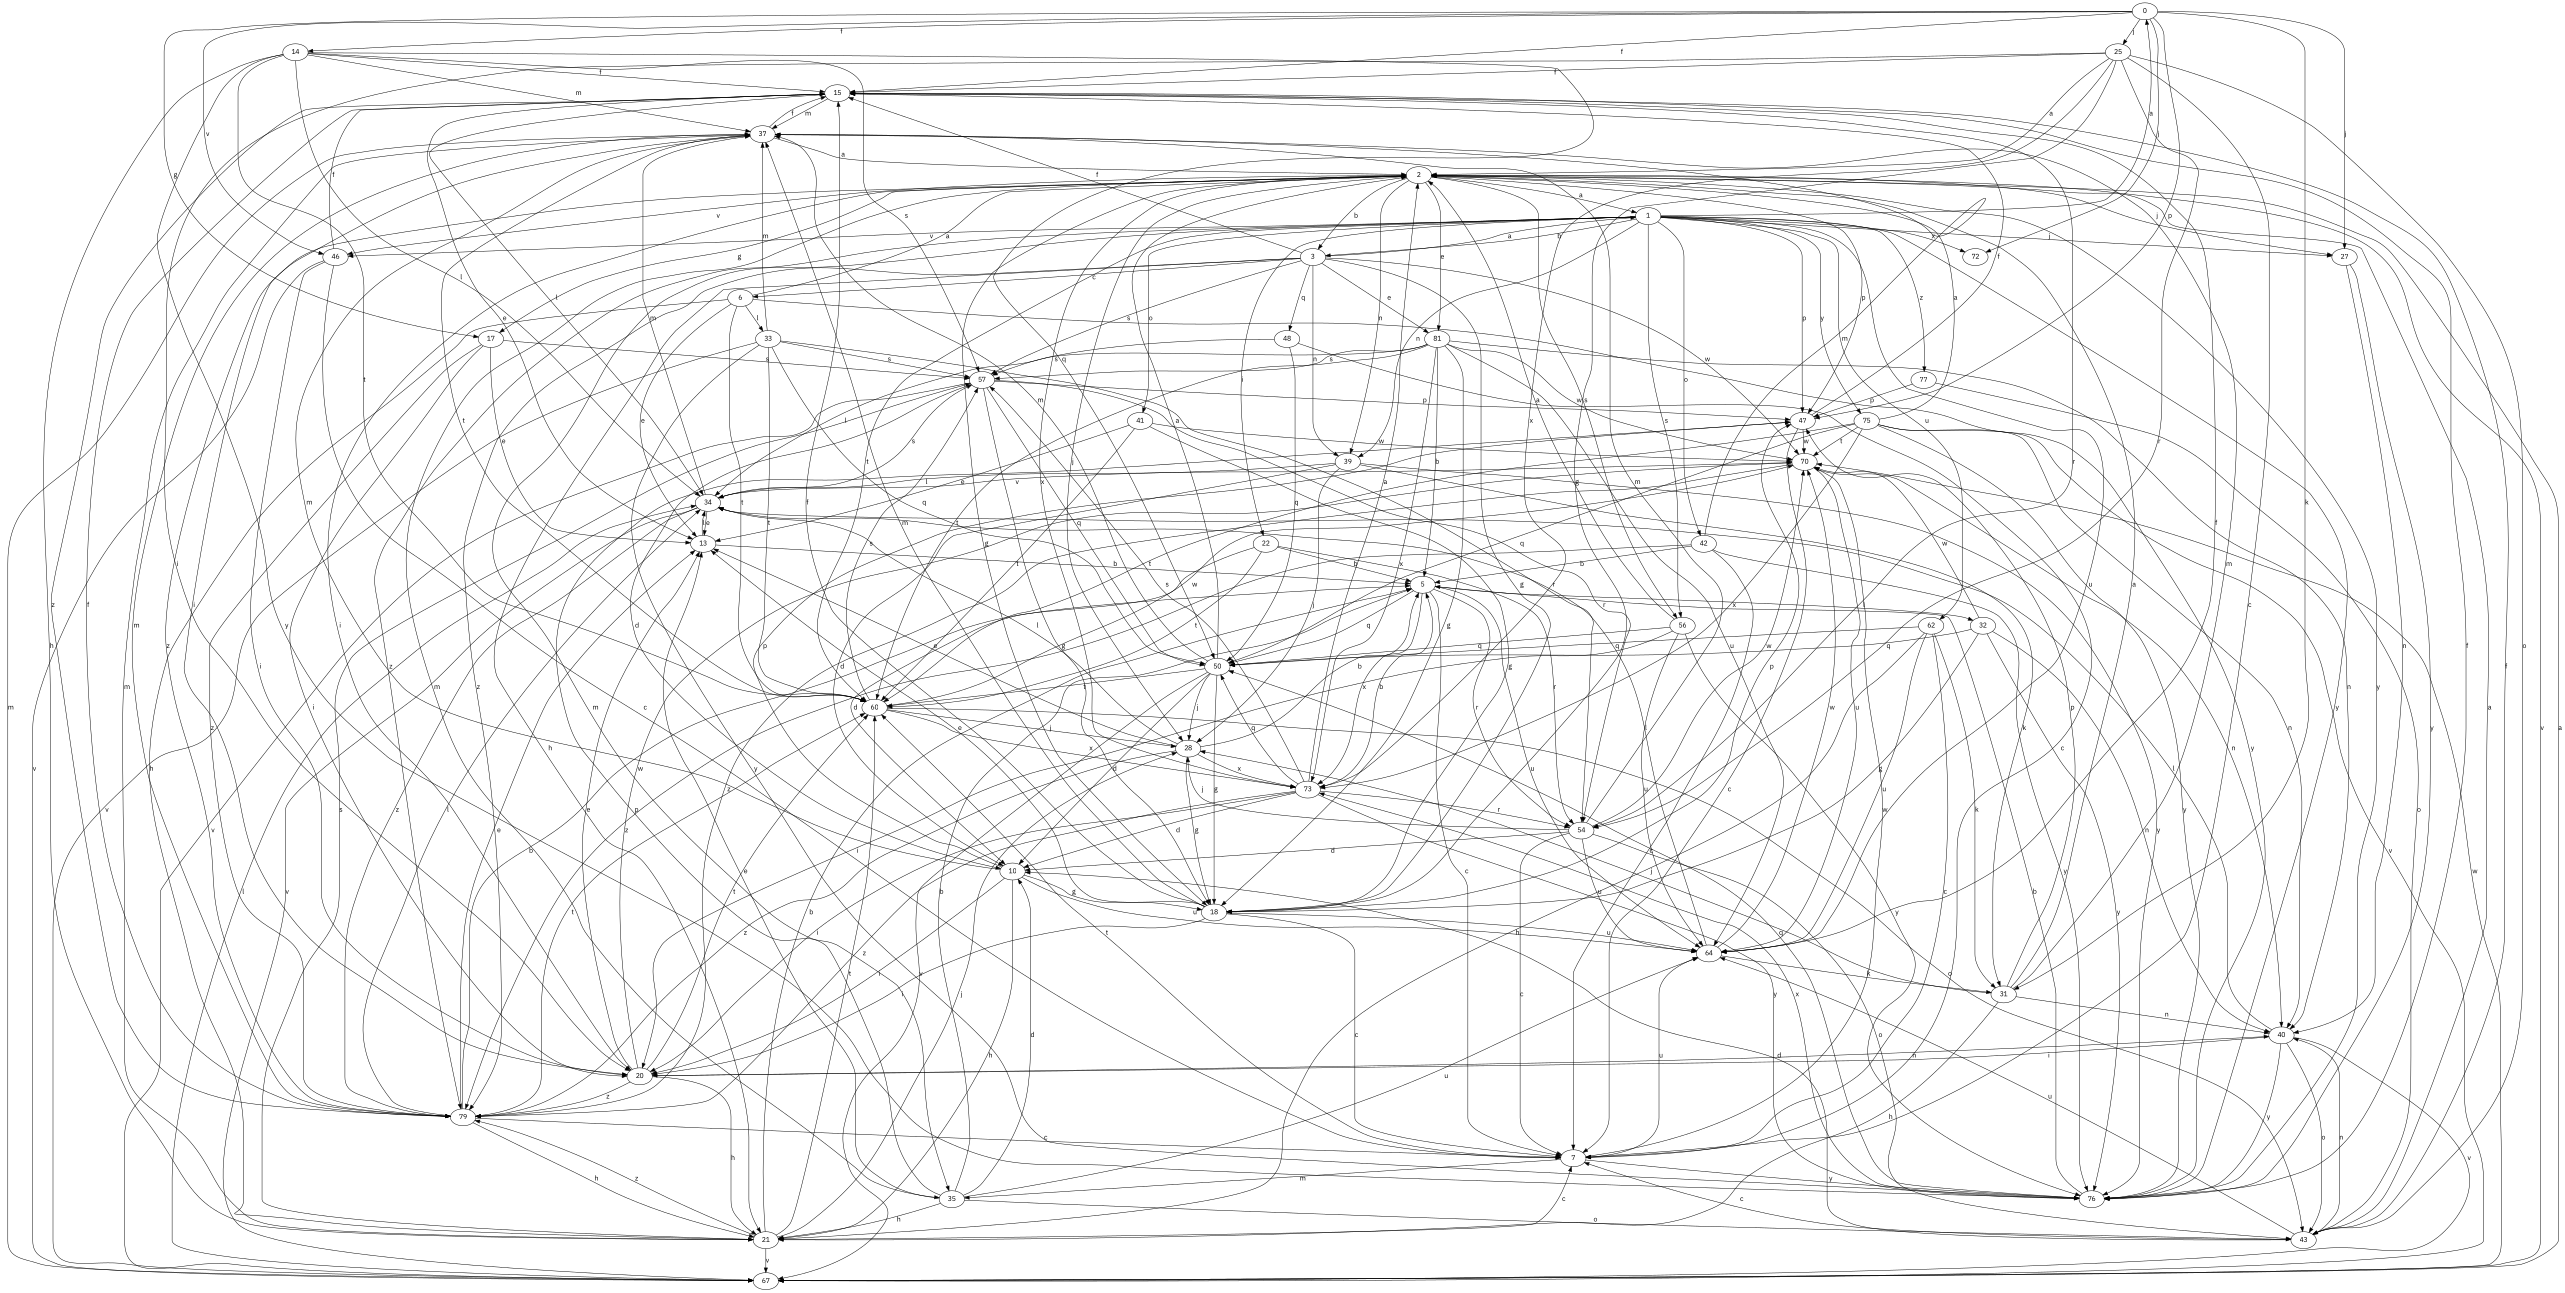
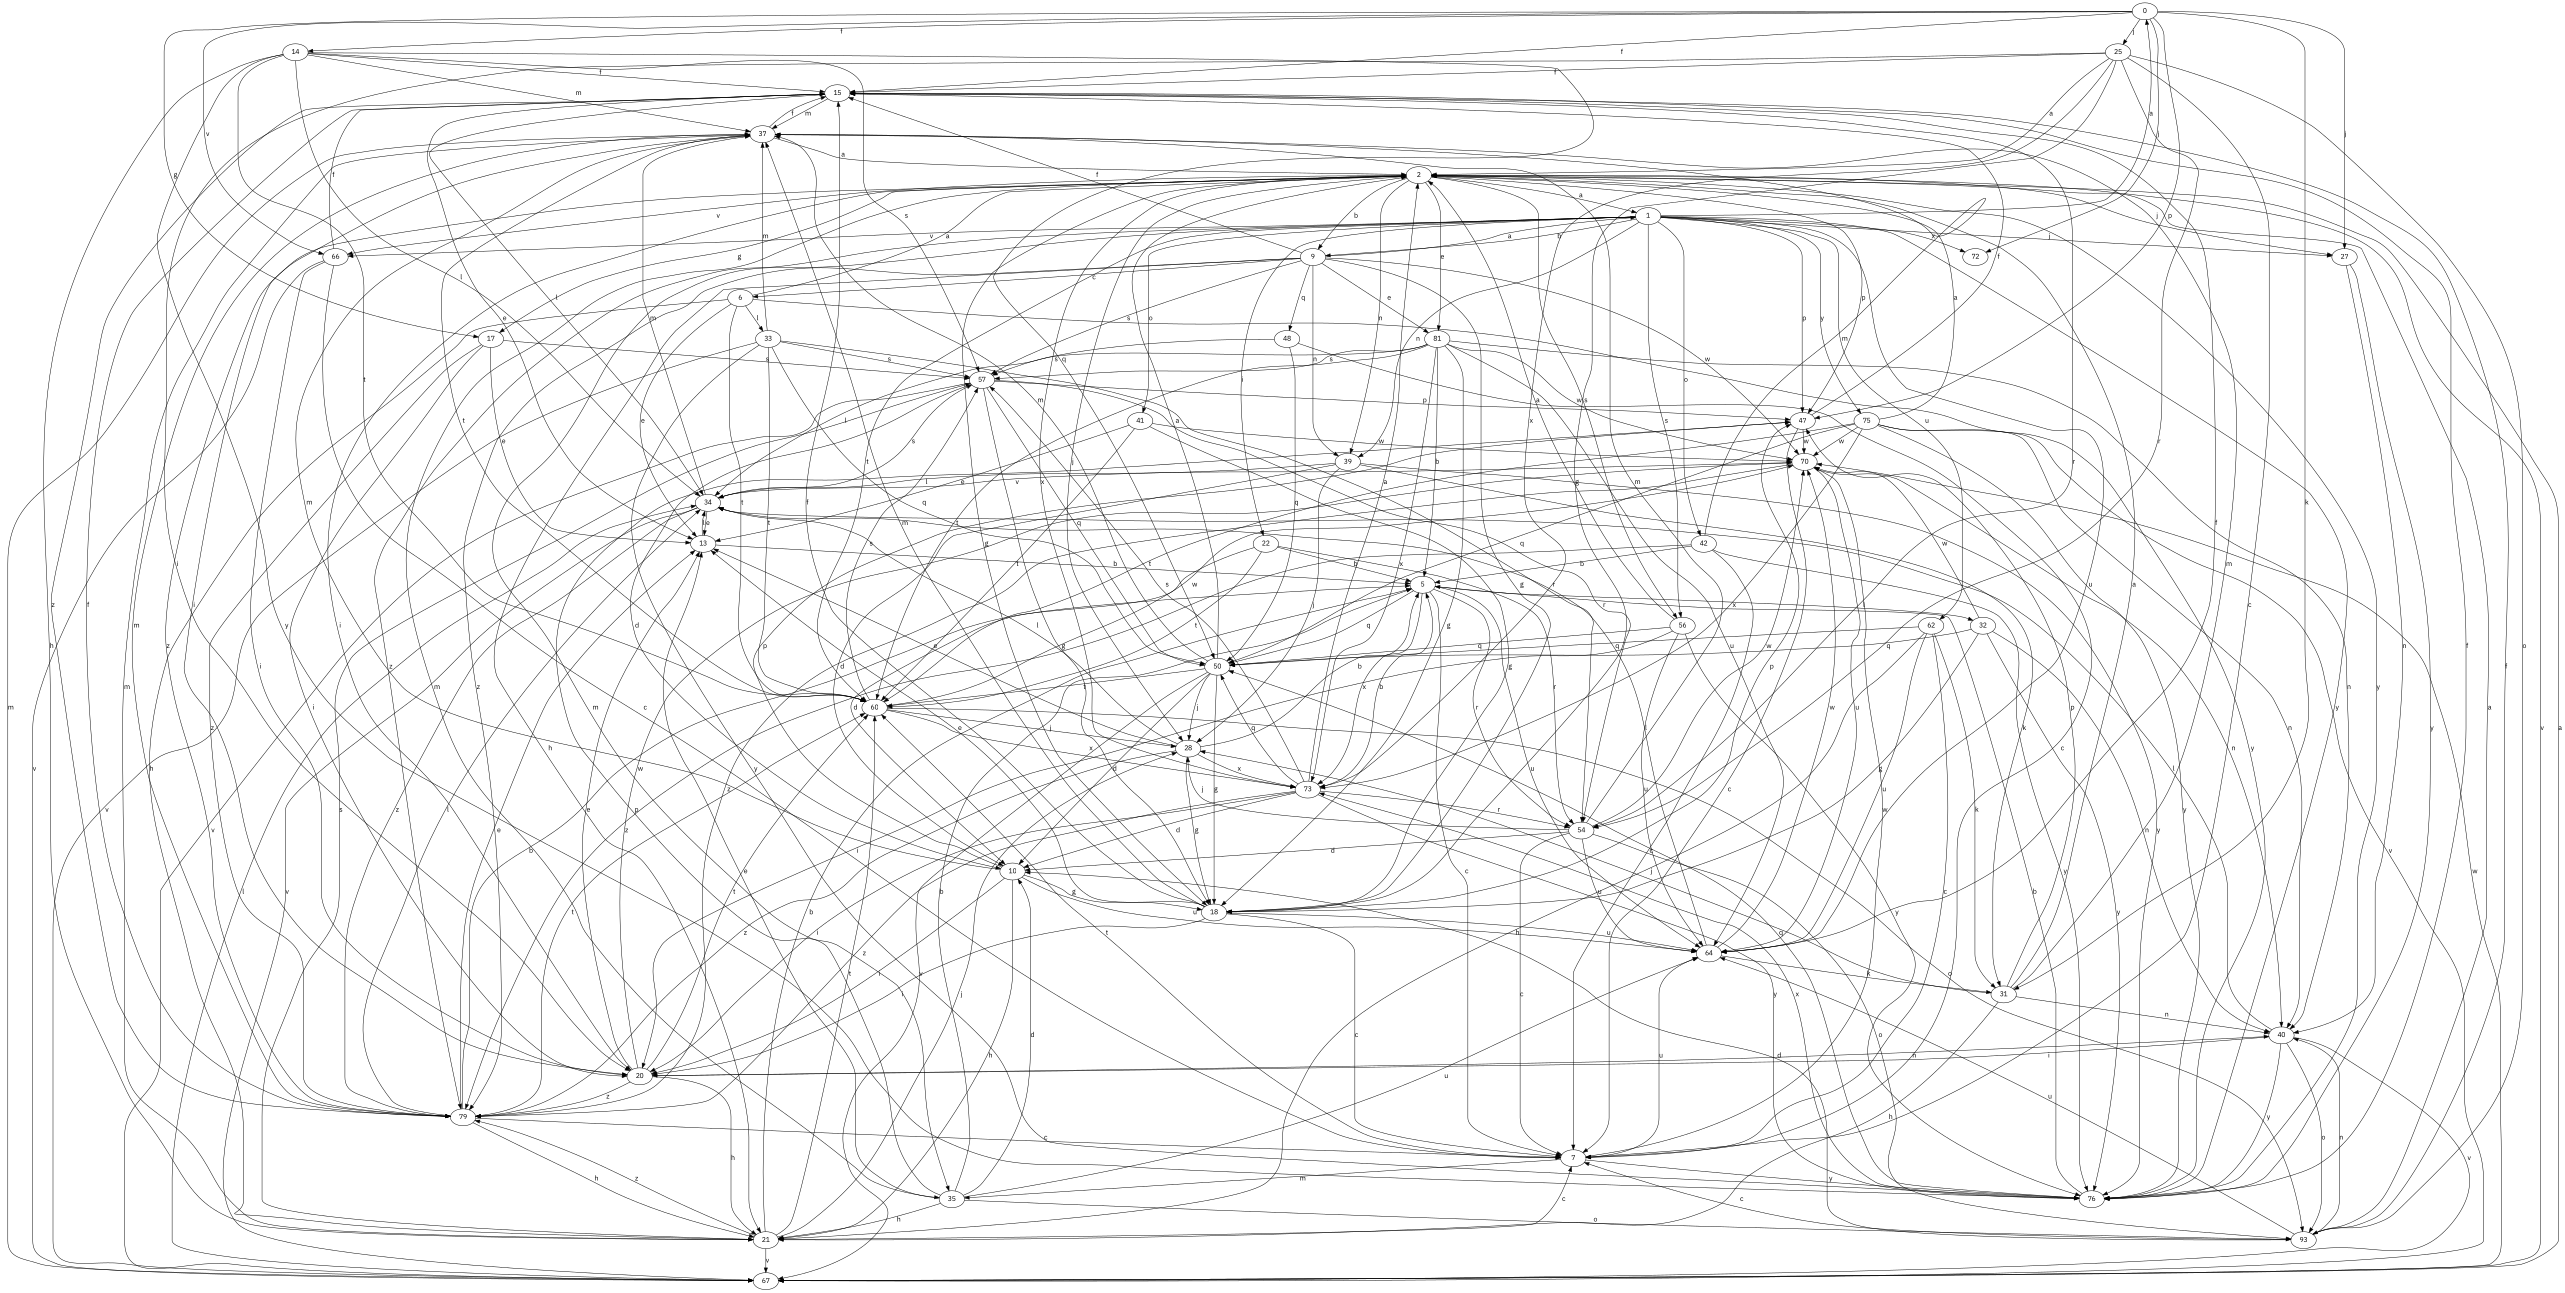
(335, 257) -> (335, 257)
(1313, 257) -> (1313, 257)
(1924, 380) -> none
(1841, 441) -> (1841, 441)
(2304, 1240) -> (2304, 1240)
